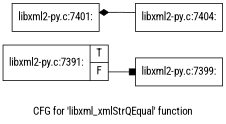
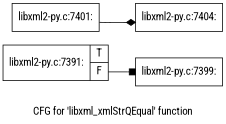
(122, 12) -> (113, 23)
